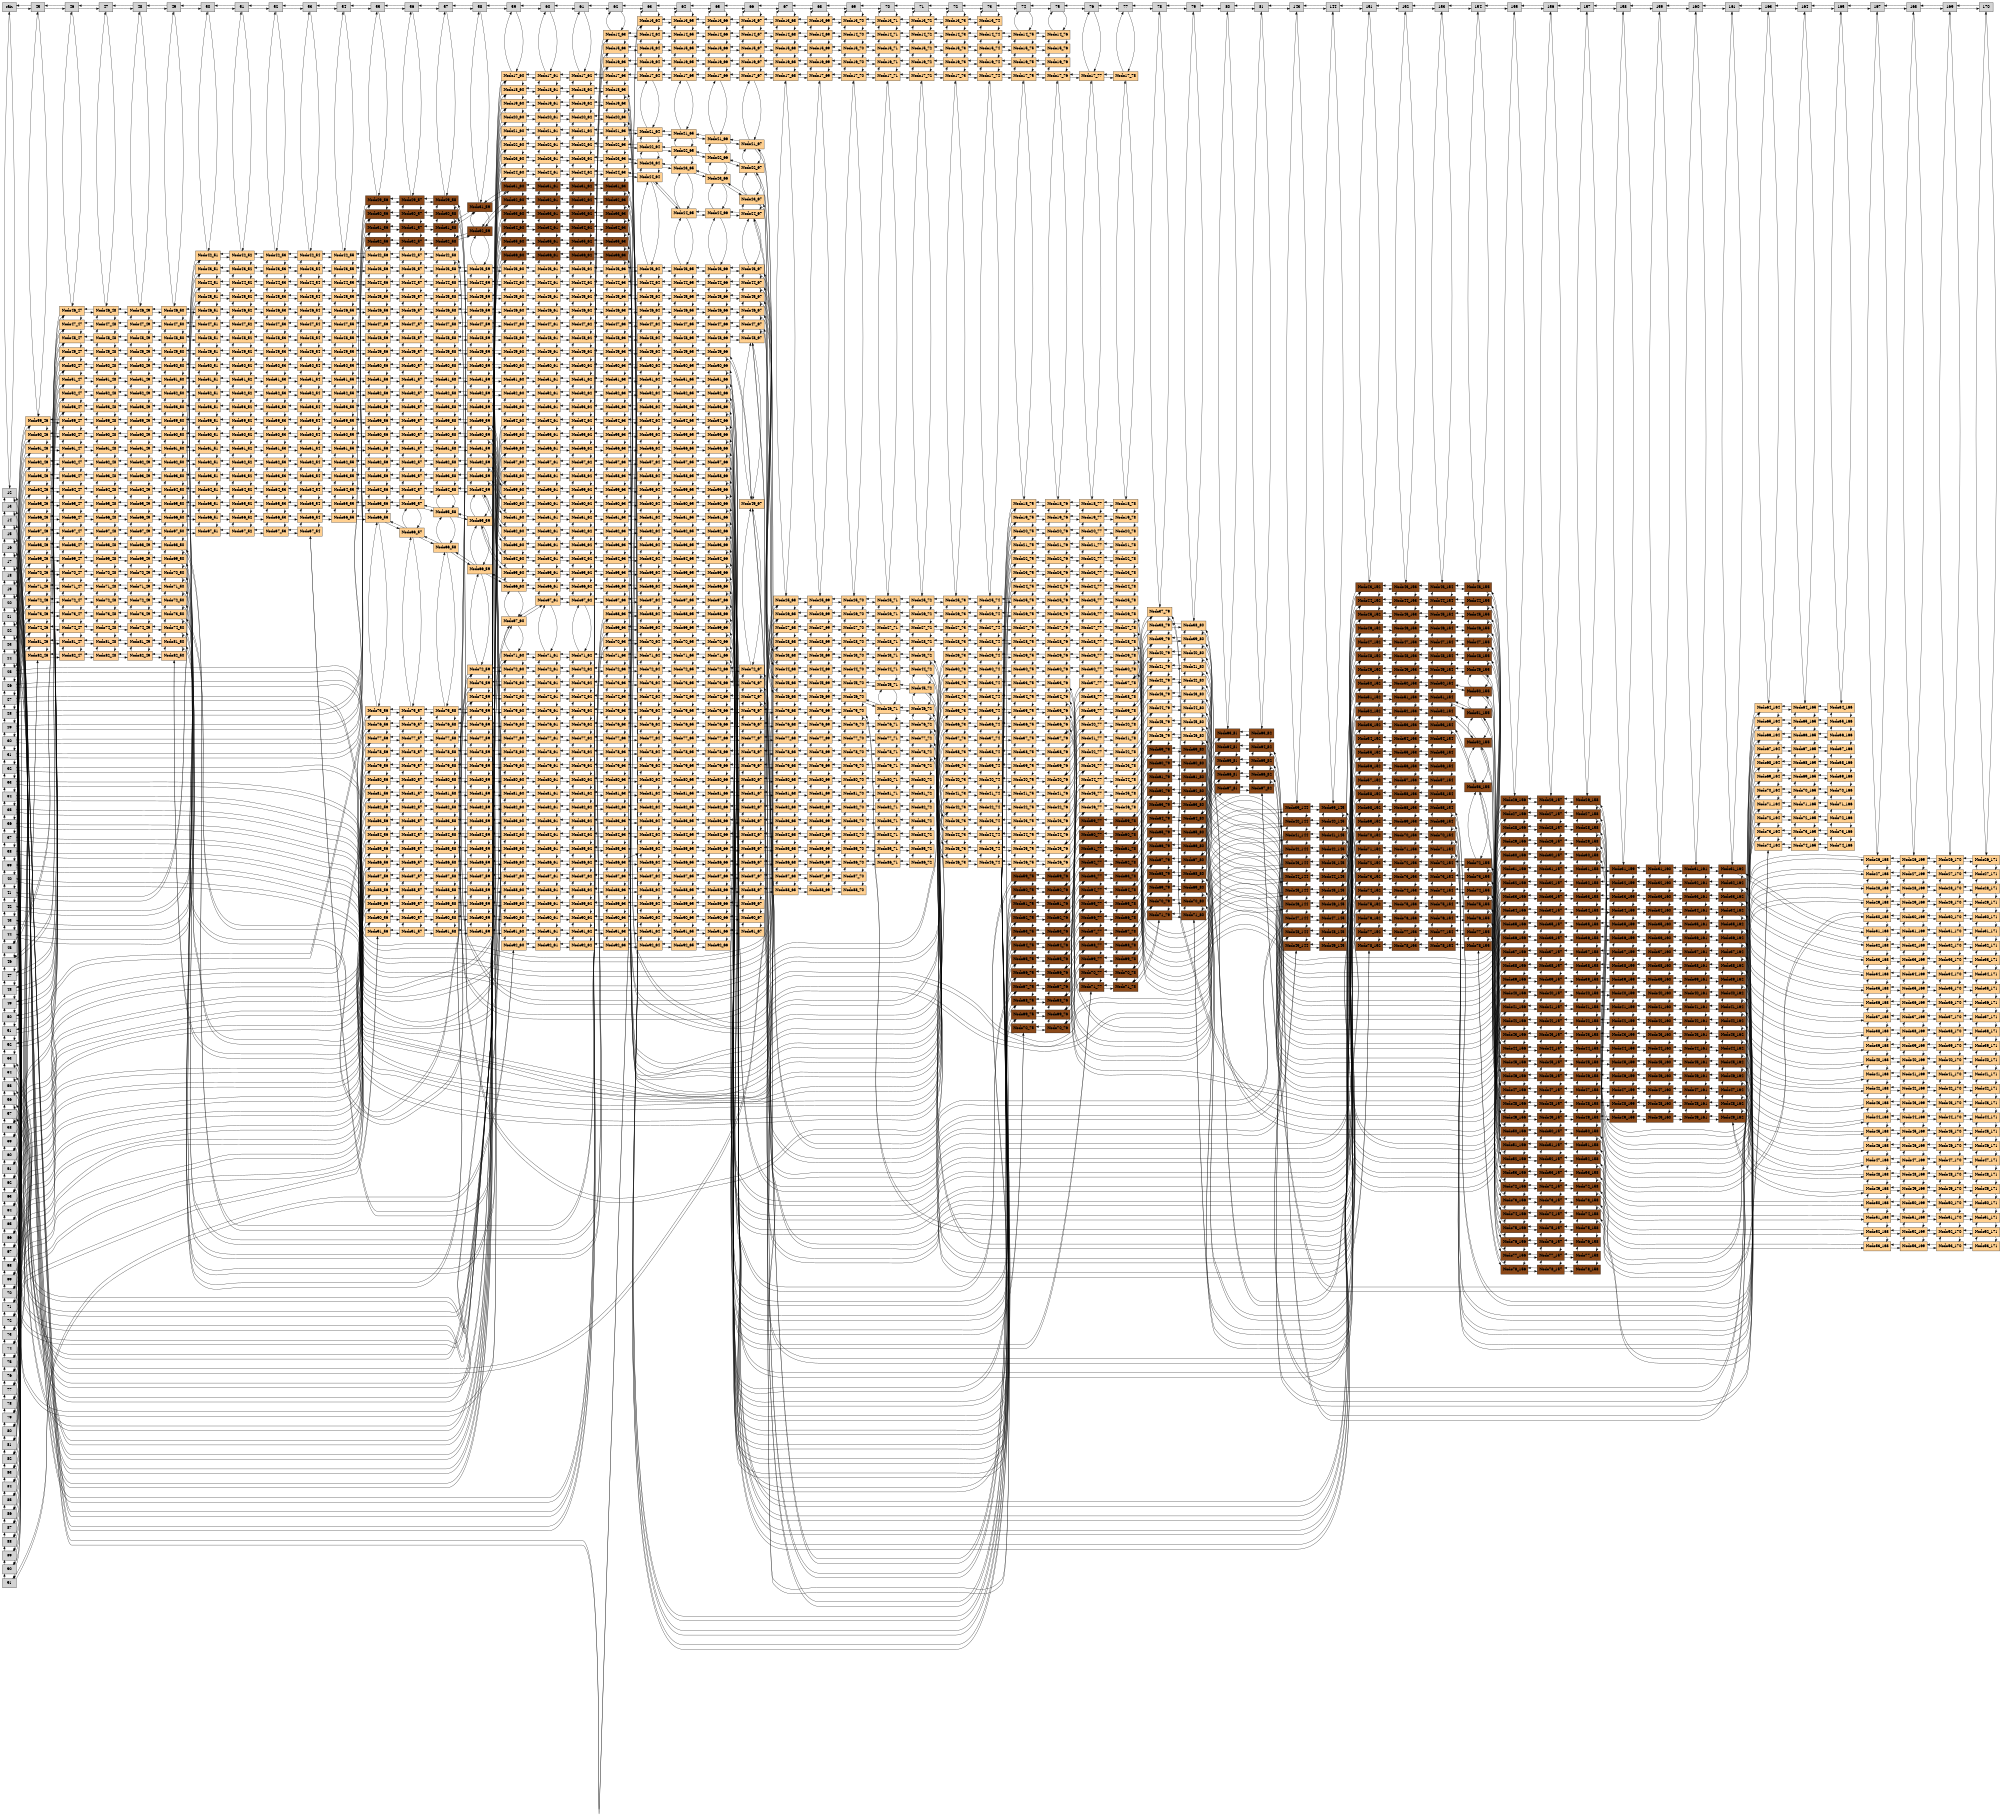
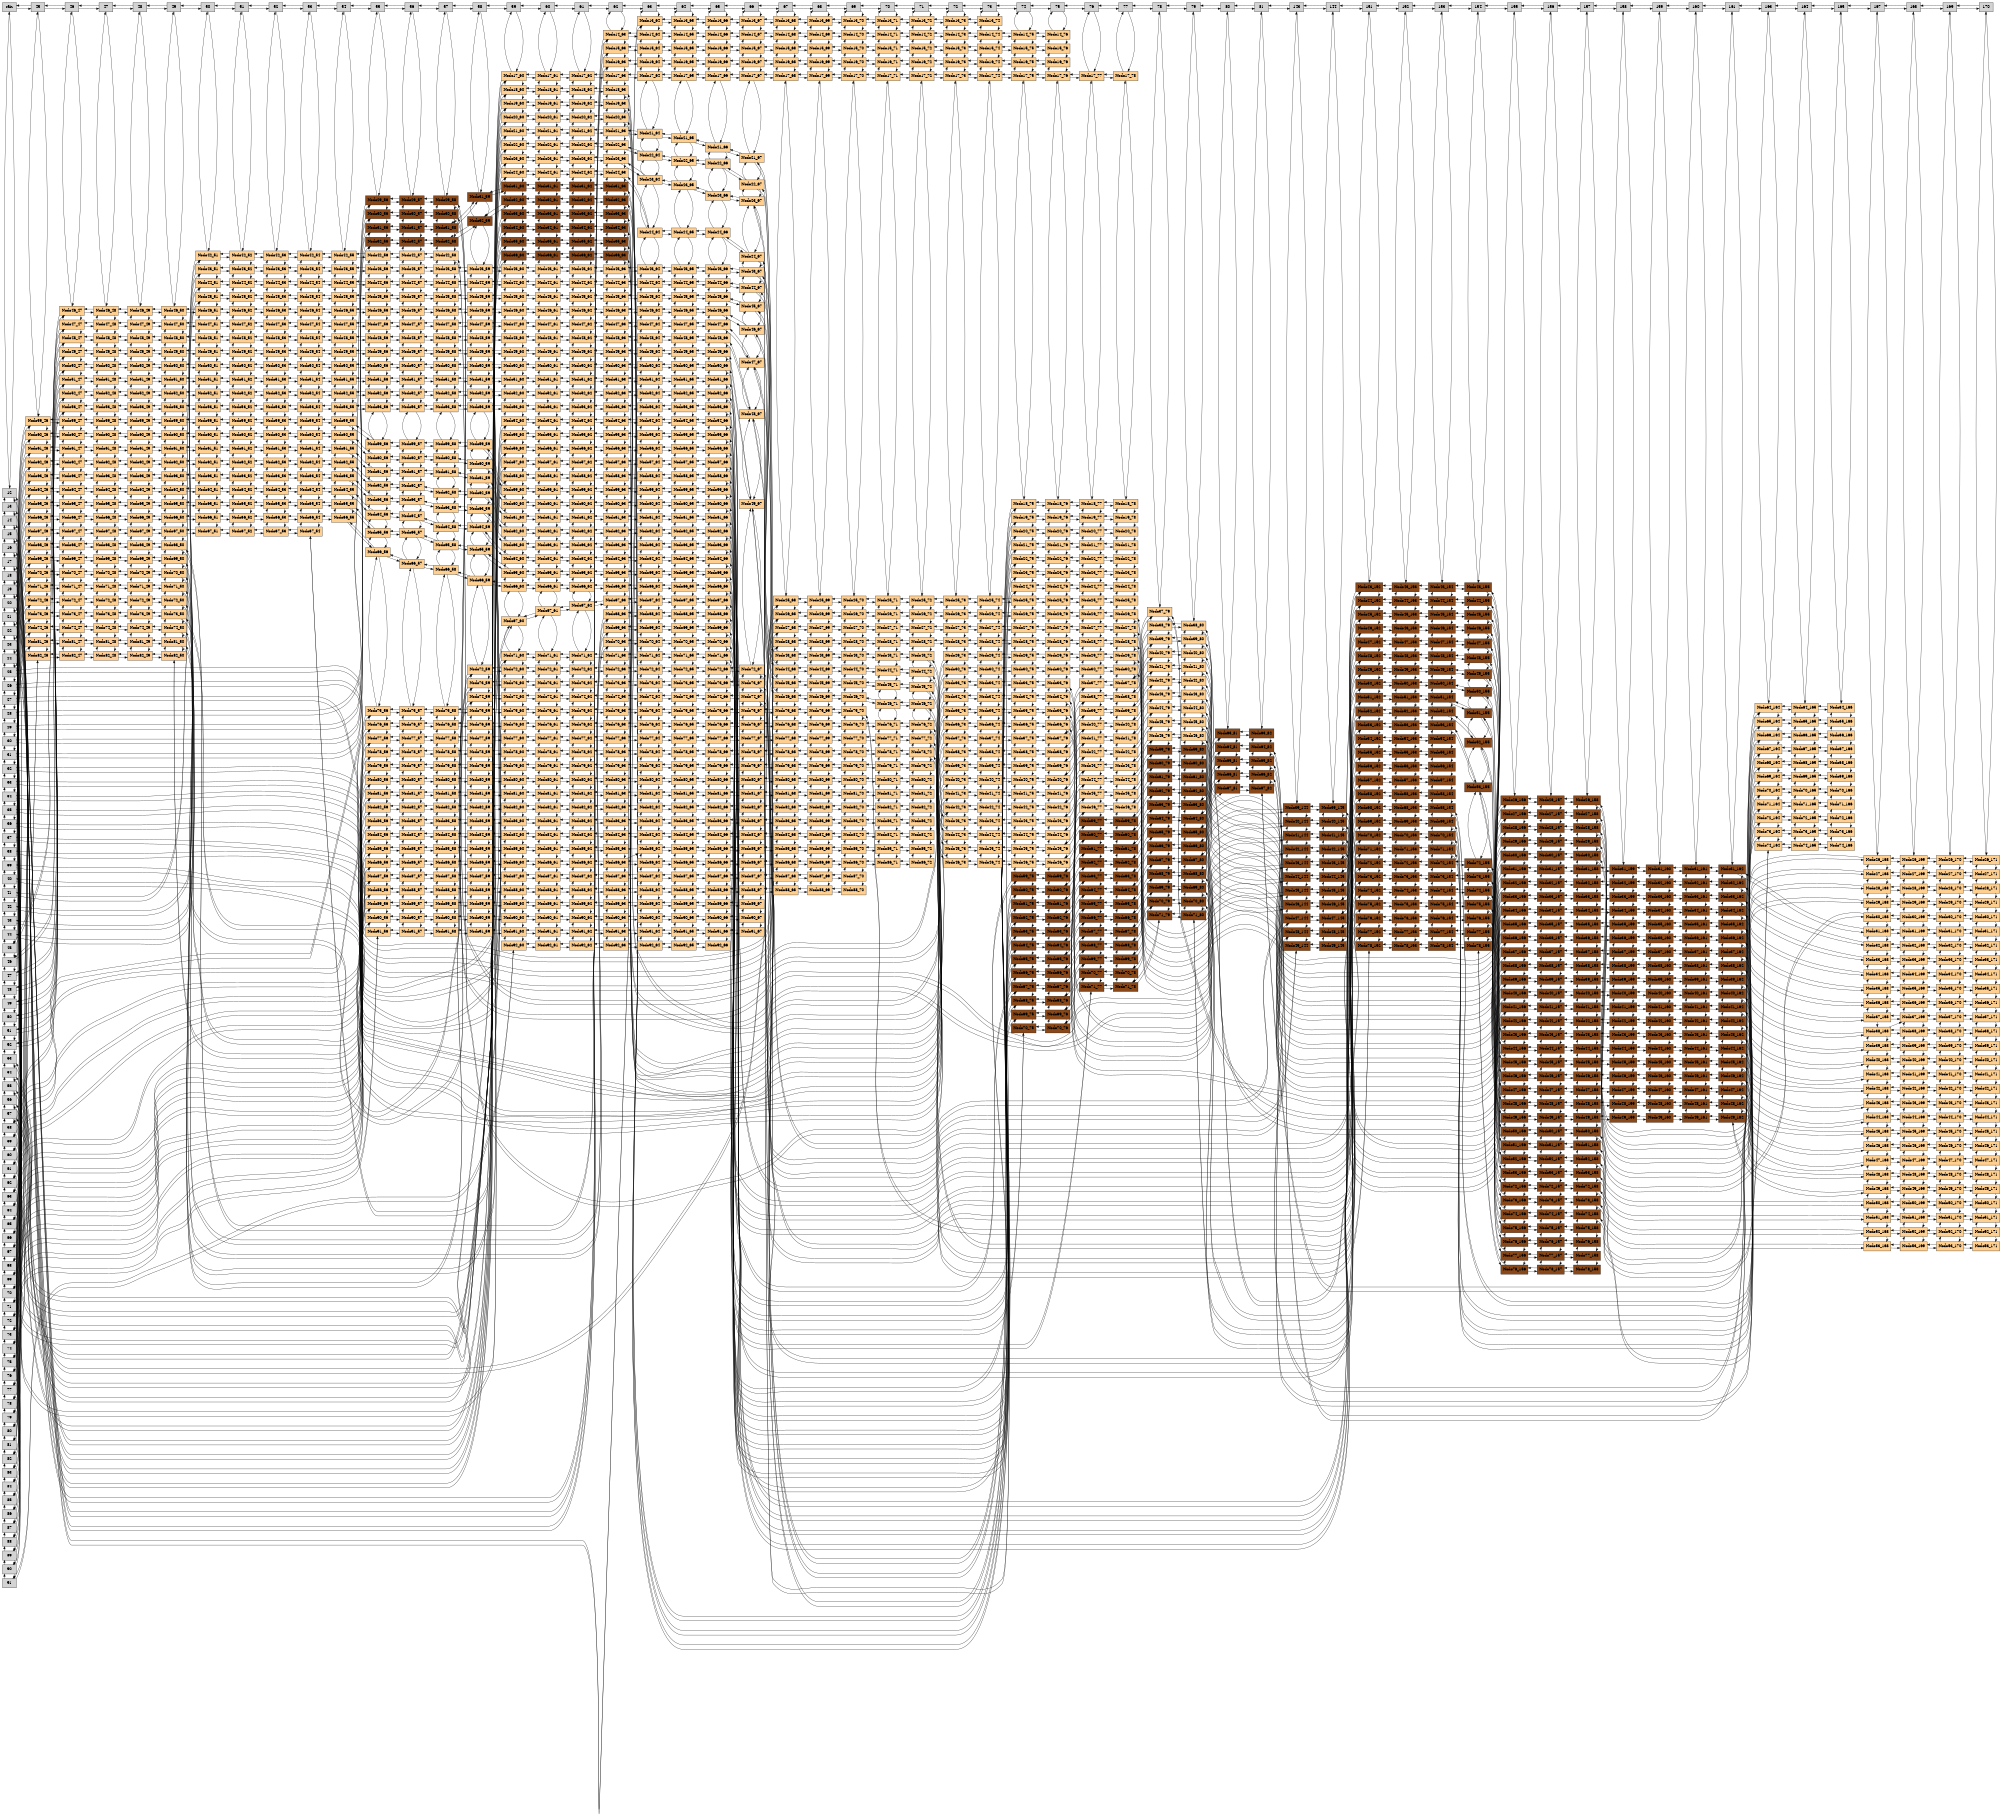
(539, 402) -> none
(1867, 1026) -> (1894, 1025)
